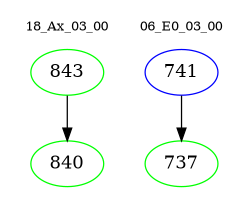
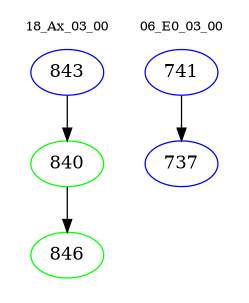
(67, 72) -> (67, 72)
(182, 164) -> (182, 164)
none -> (67, 255)
